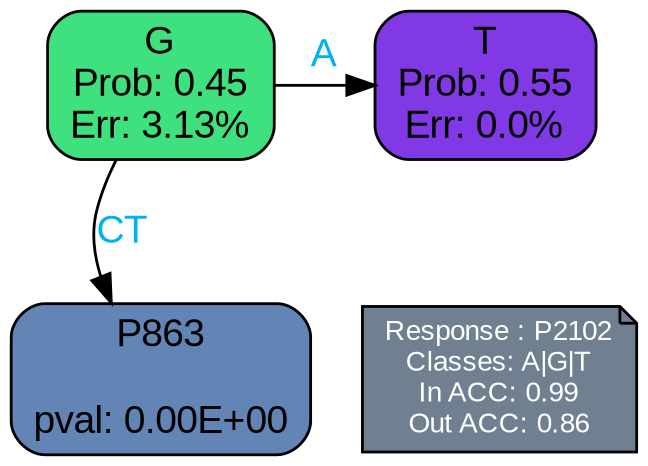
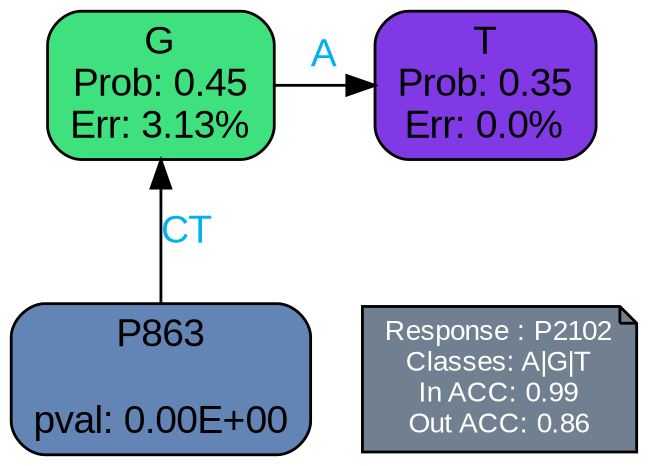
(486, 85) -> (486, 85)
(95, 217) -> (161, 246)
